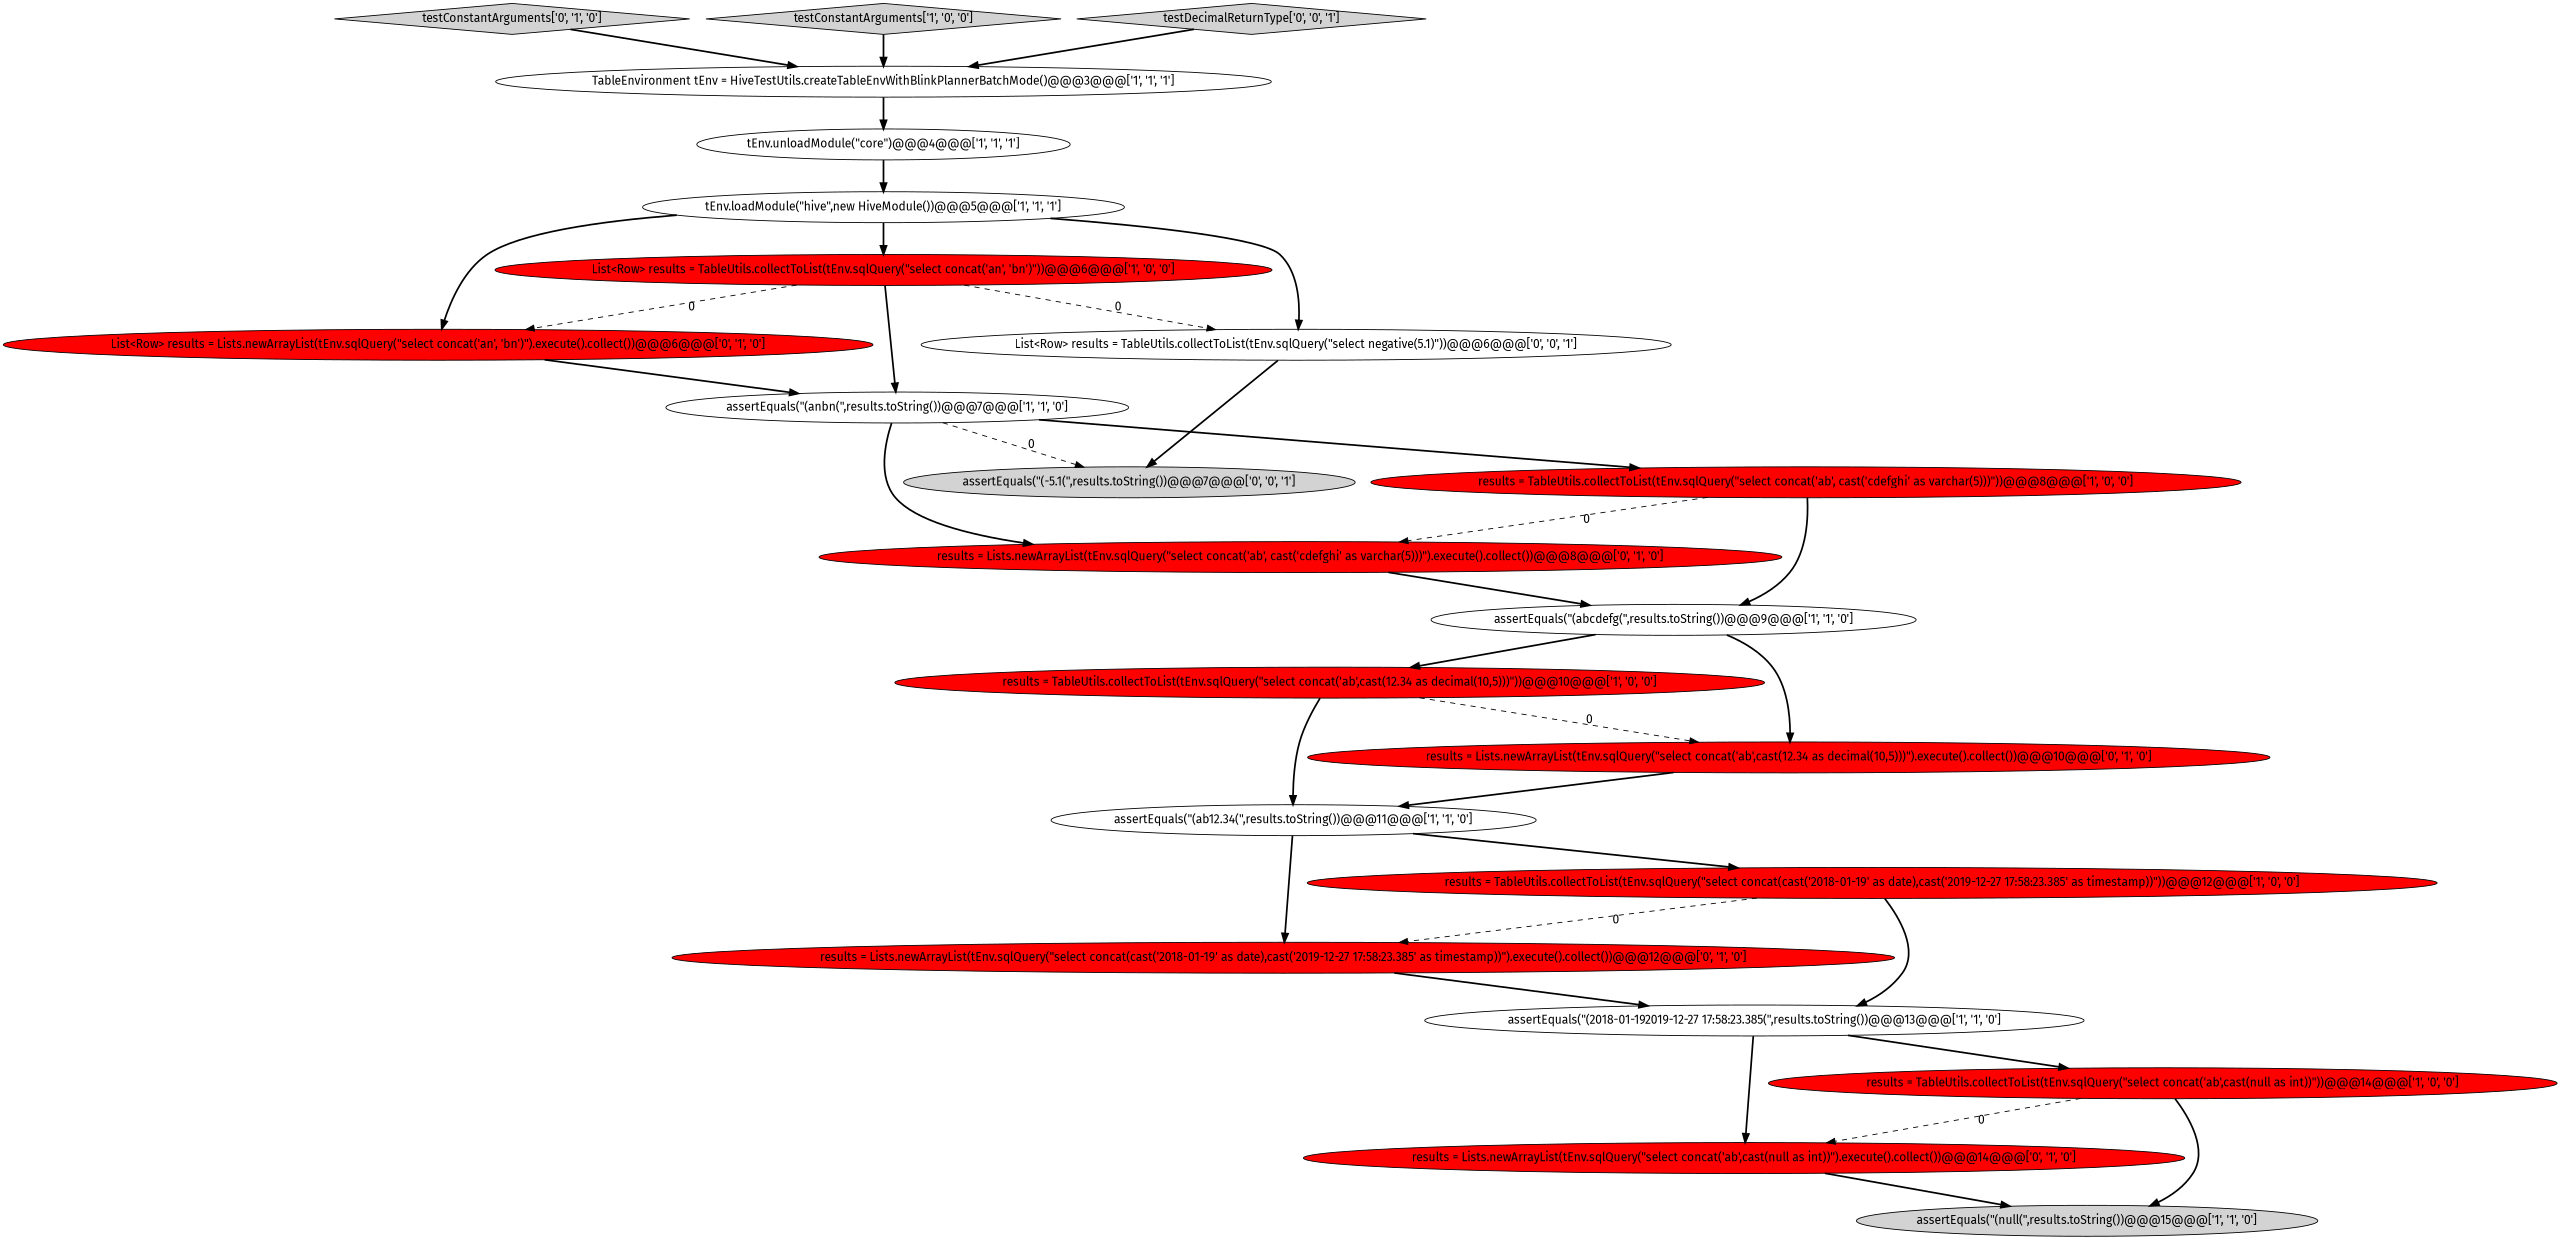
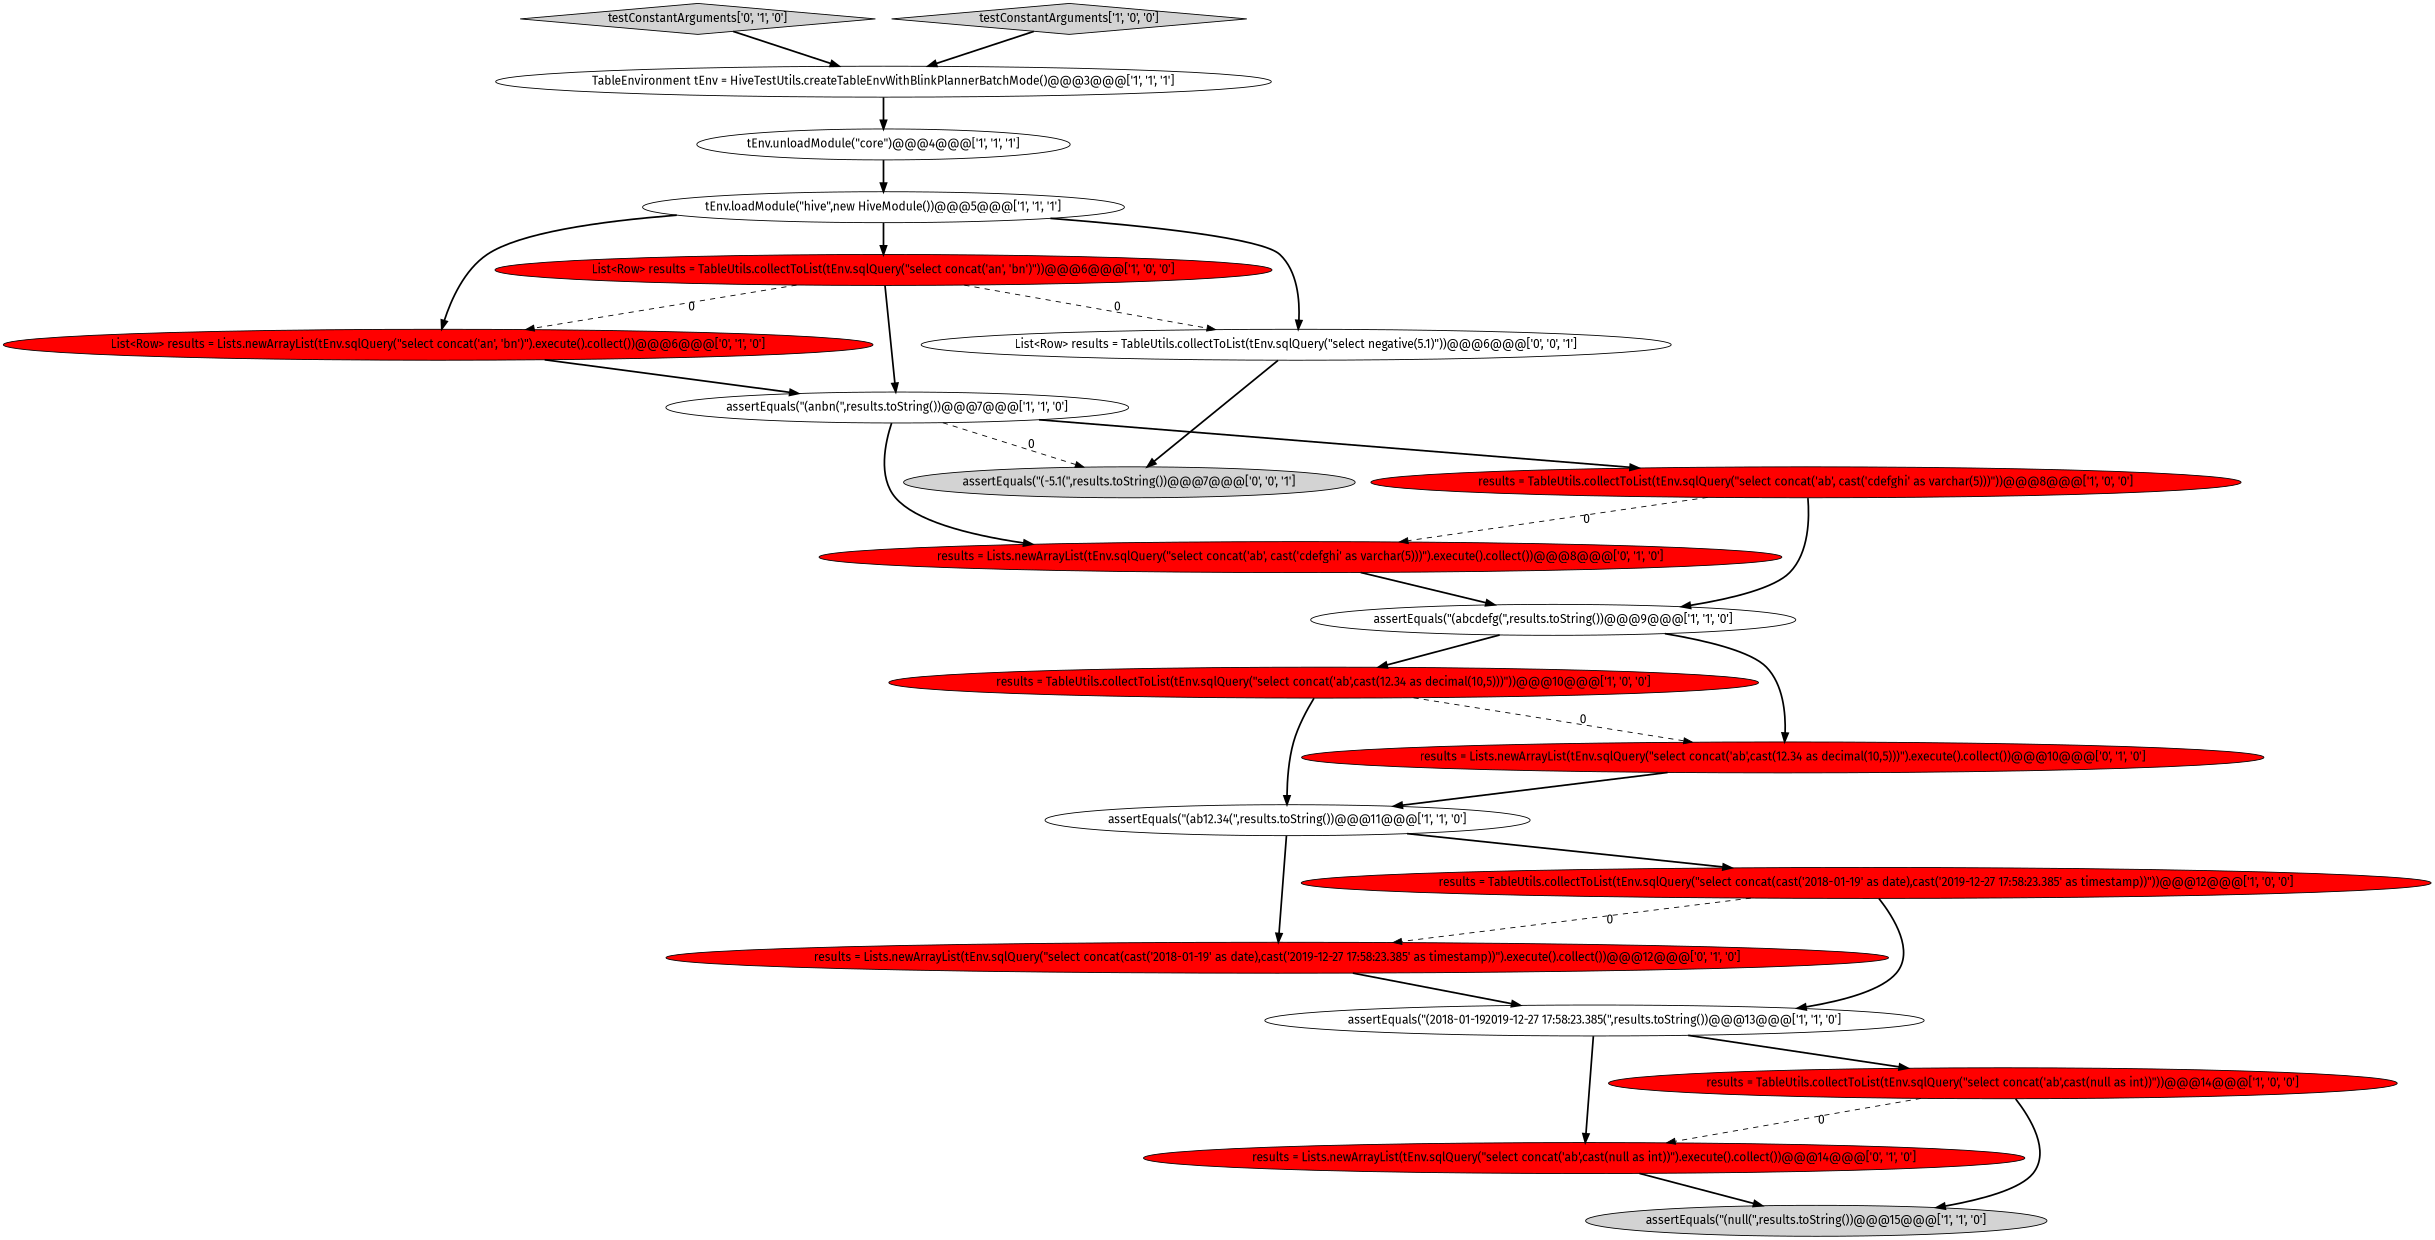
(1251, 19) -> none
